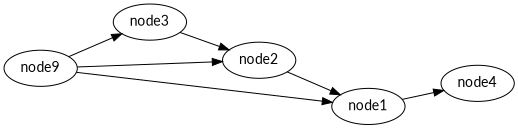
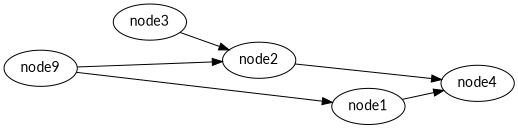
(91, 47) -> none
(309, 81) -> (363, 71)
